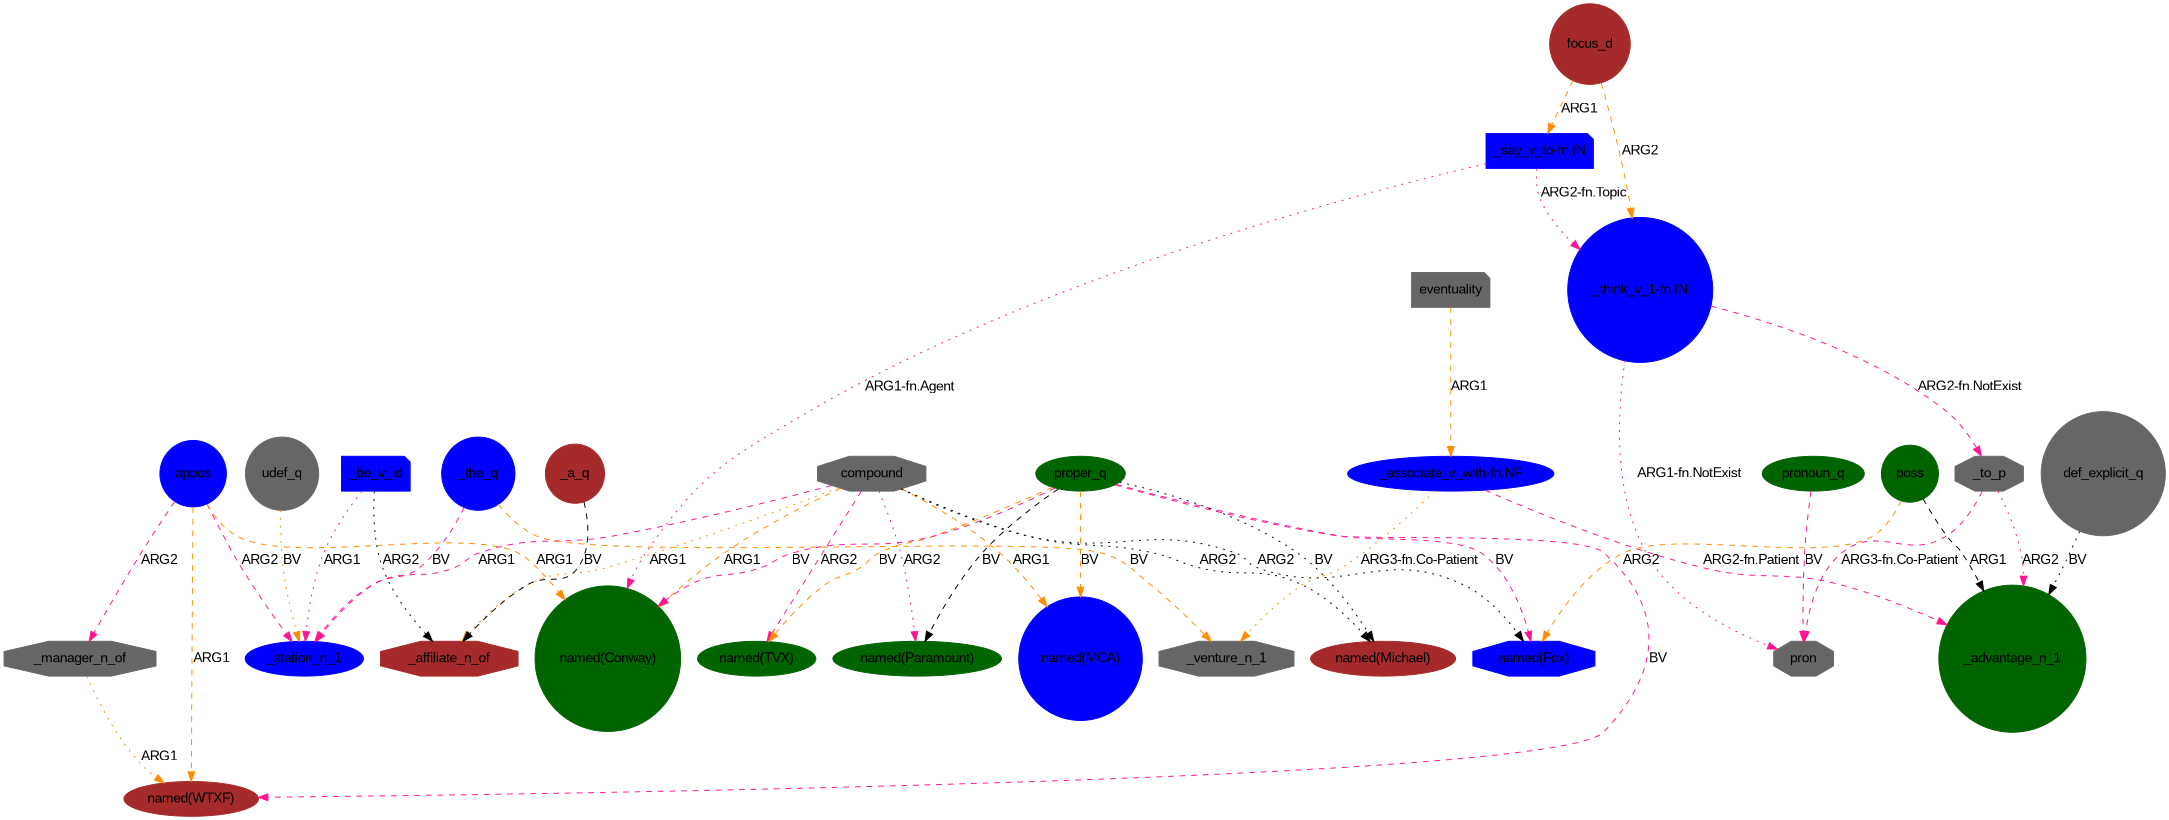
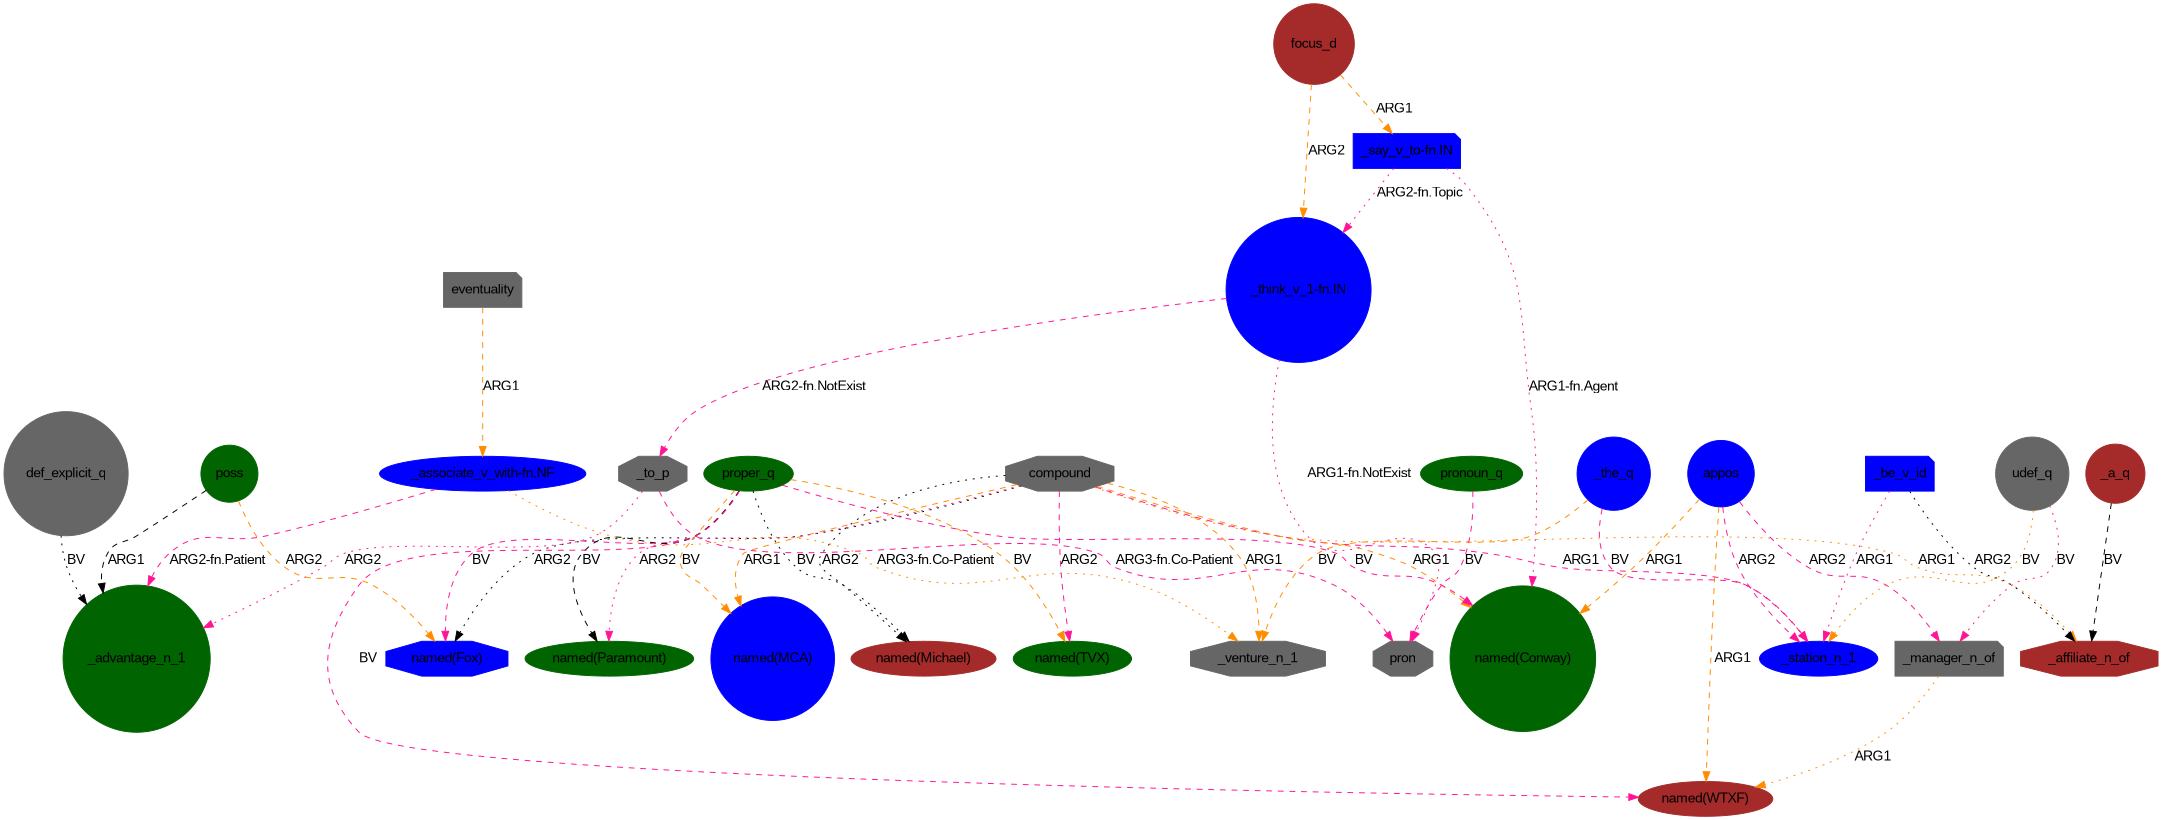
none -> (1213, 530)
none -> (2032, 578)
(80, 659) -> (1949, 659)
